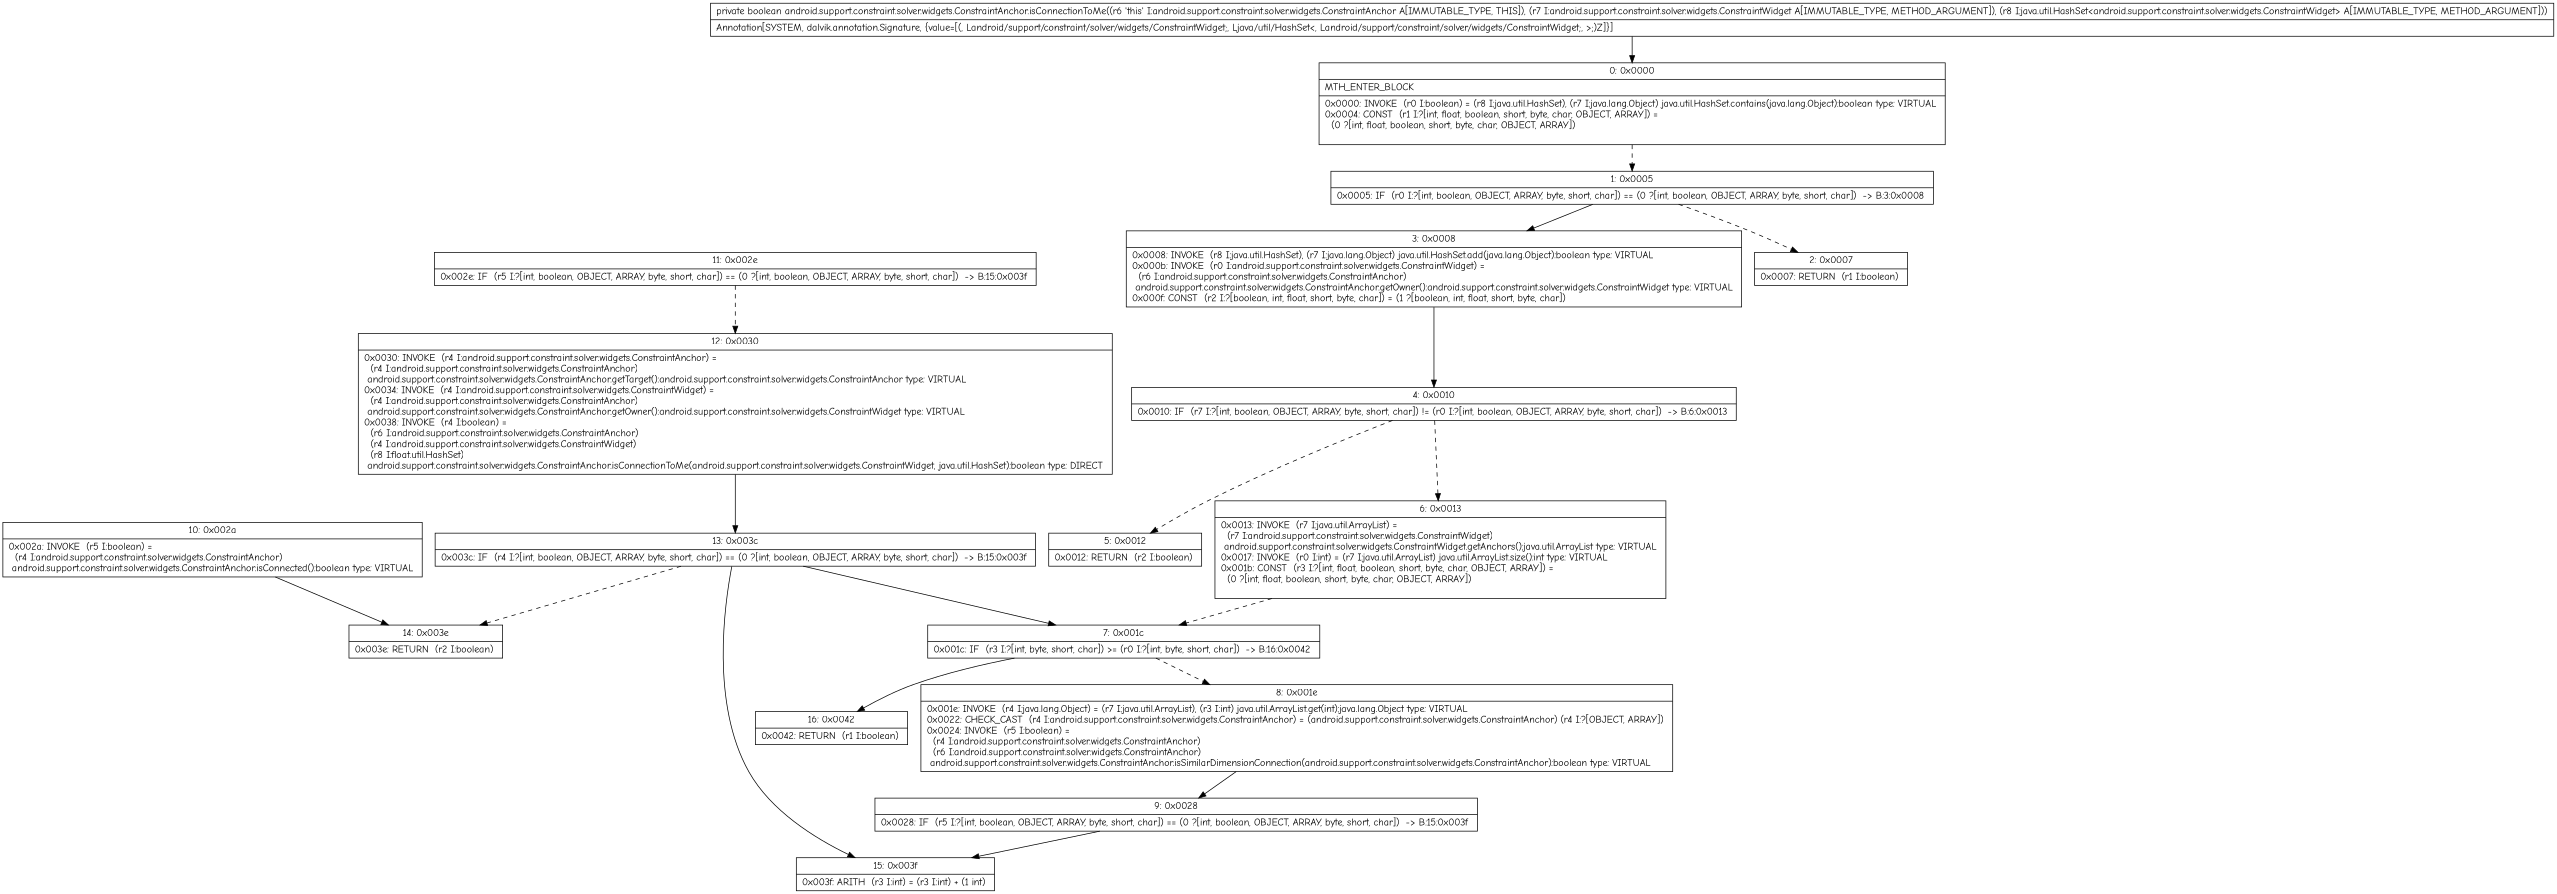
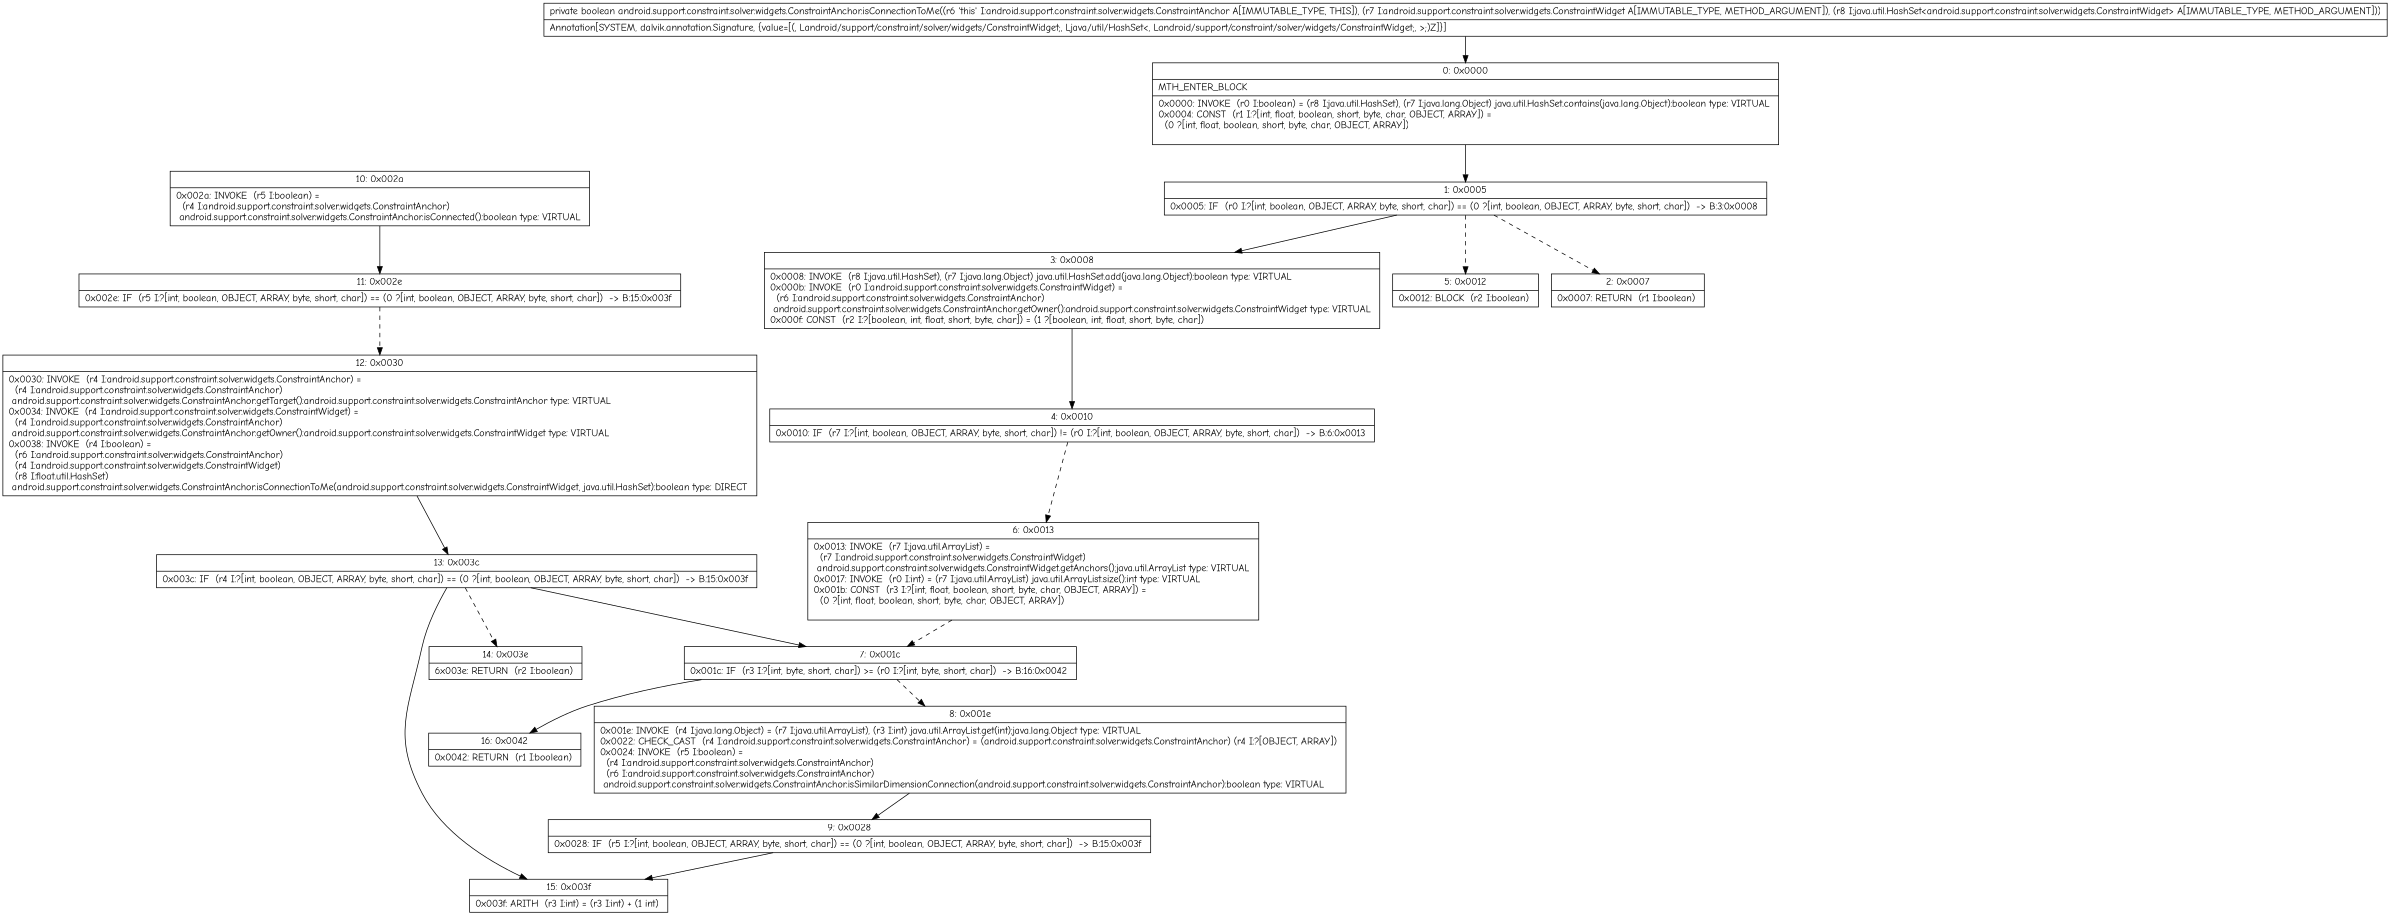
(1632, 154) -> (1466, 160)
(1272, 470) -> (1466, 241)
(1125, 558) -> (1466, 298)
(329, 600) -> (380, 246)
(426, 649) -> (506, 671)
